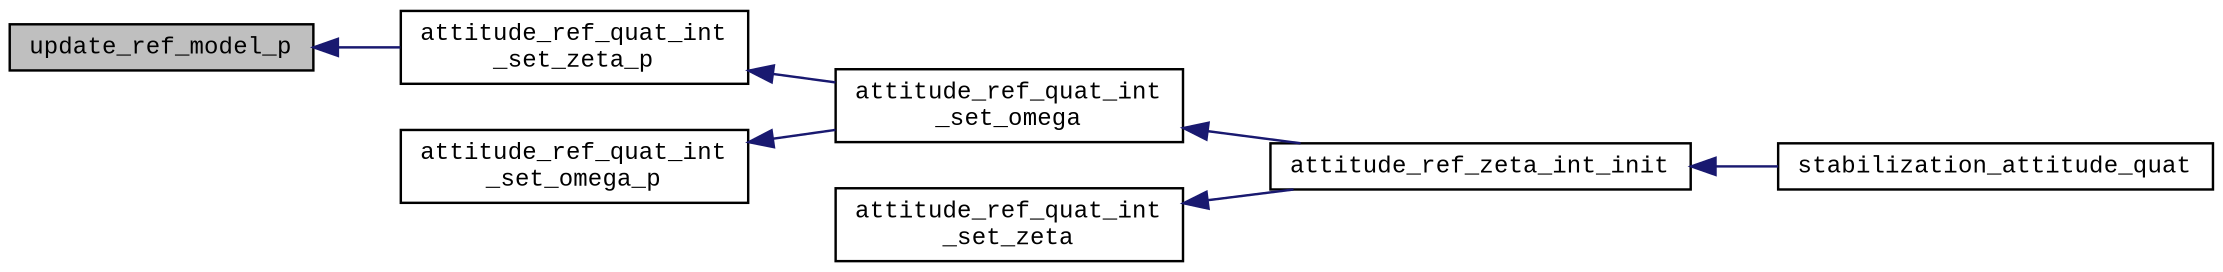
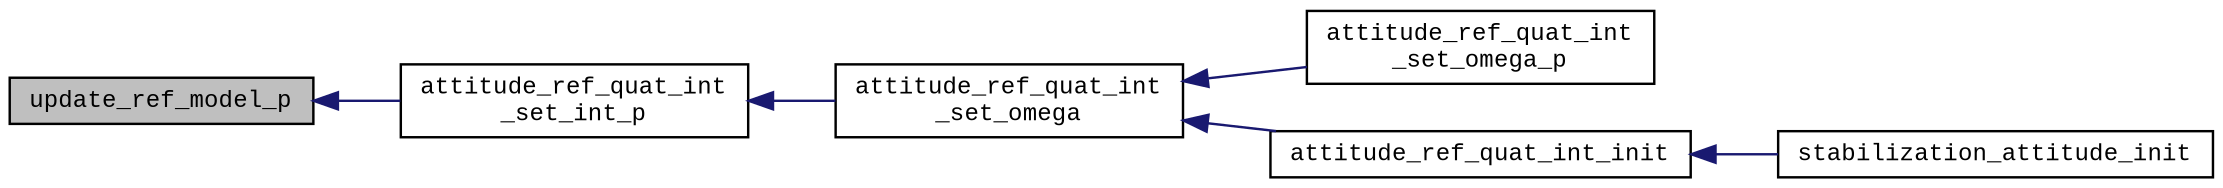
(574, 47) -> (574, 101)
(804, 134) -> (1258, 73)
(1481, 166) -> (1481, 154)
(1996, 166) -> (1996, 154)
(1009, 225) -> none
